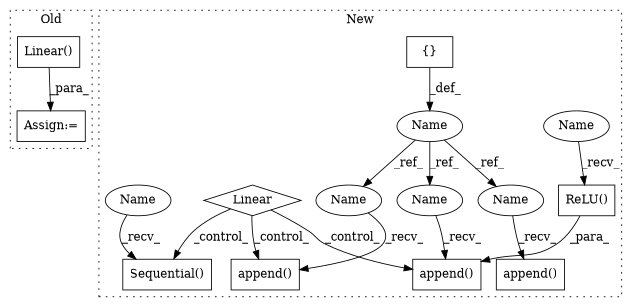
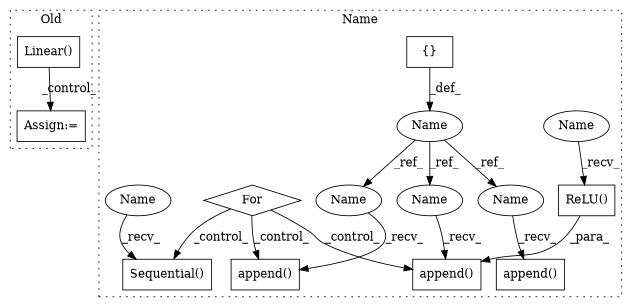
(360, 20) -> (360, 20)
(69, 89) -> (69, 89)
(252, 200) -> (252, 200)
